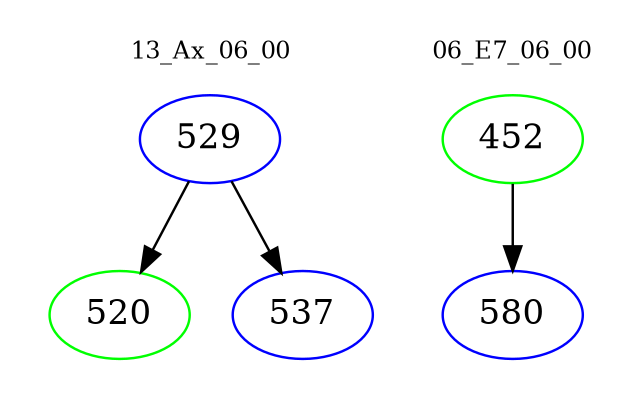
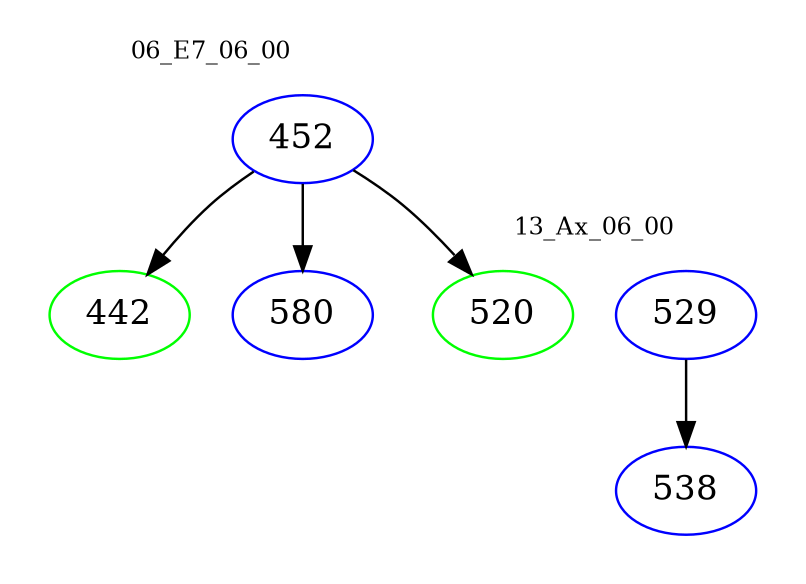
(513, 139) -> (303, 139)
(171, 216) -> (429, 229)
none -> (120, 315)
(303, 315) -> (686, 491)
